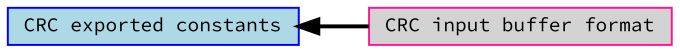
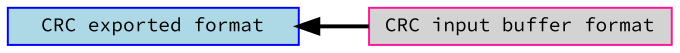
(153, 26) -> (153, 26)
